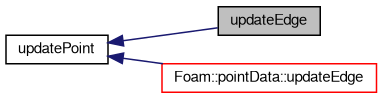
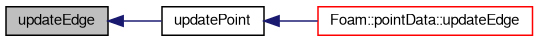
(170, 34) -> (142, 21)
